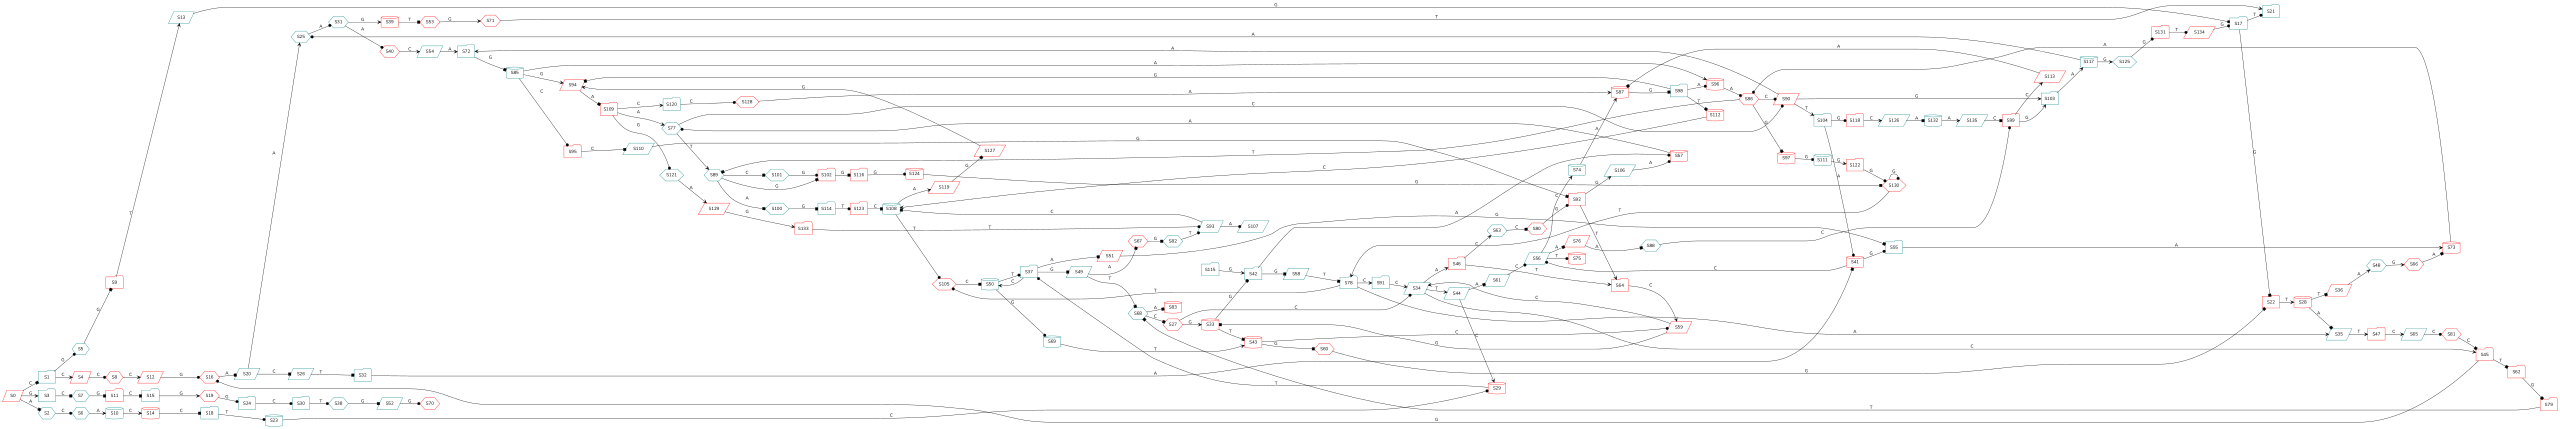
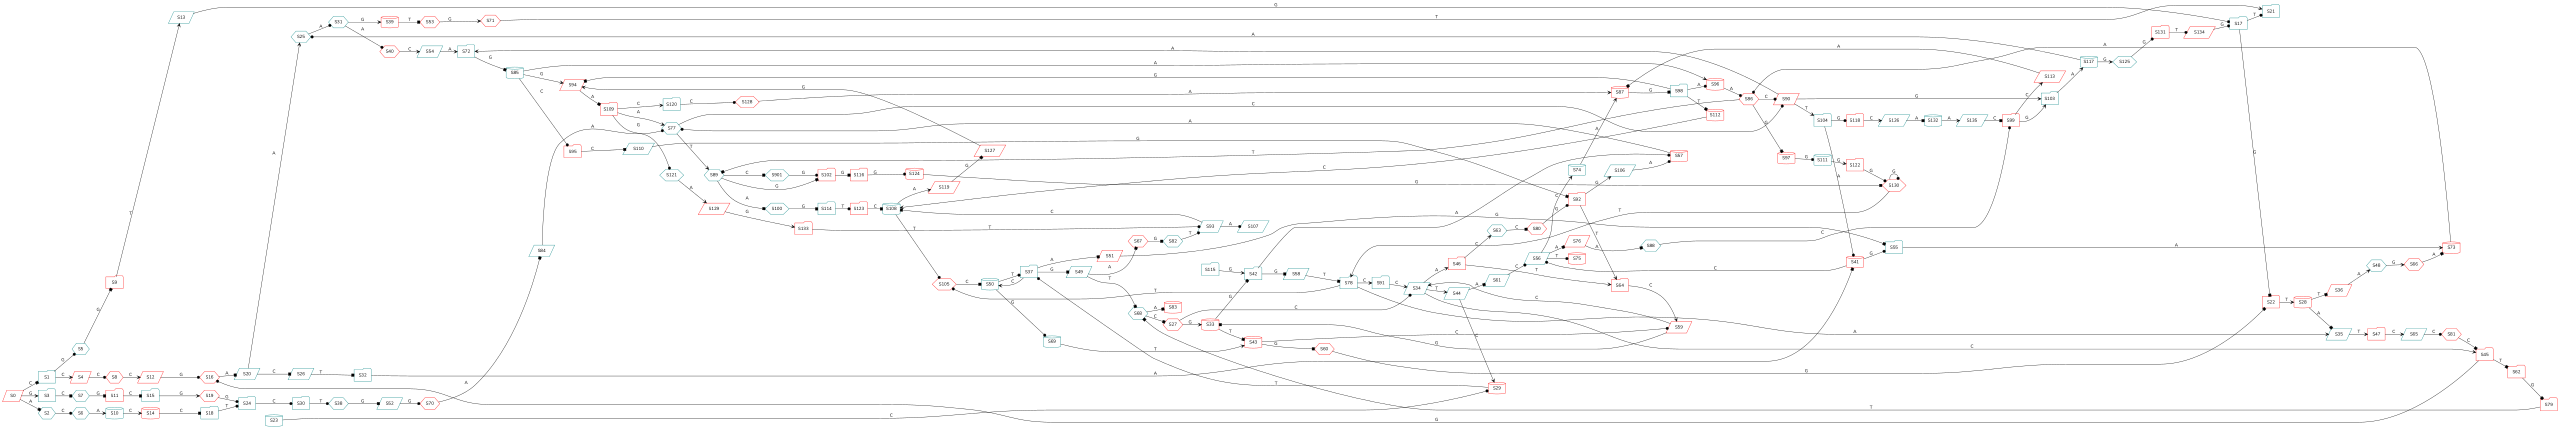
(777, 175) -> (777, 175)
none -> (542, 251)
(240, 417) -> (227, 409)
